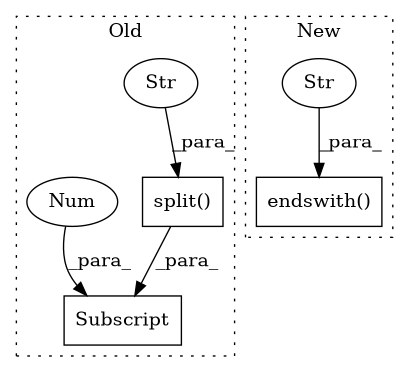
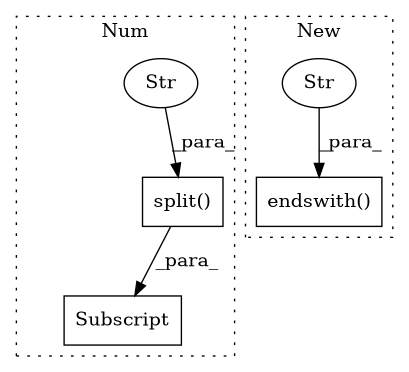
(125, 32) -> (125, 32)
(72, 202) -> none
